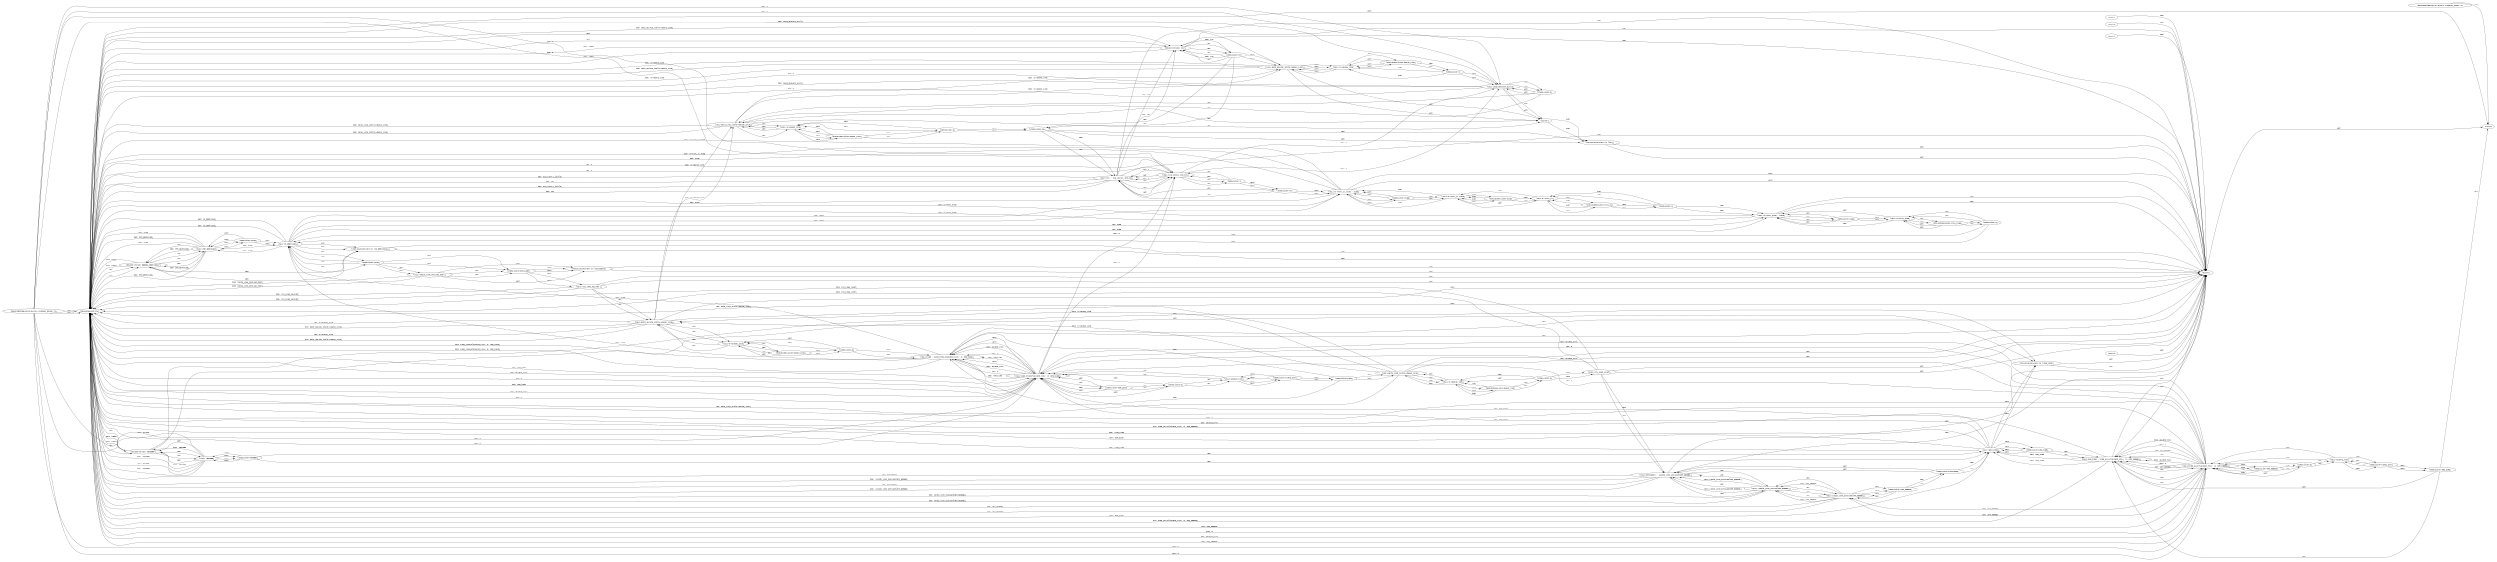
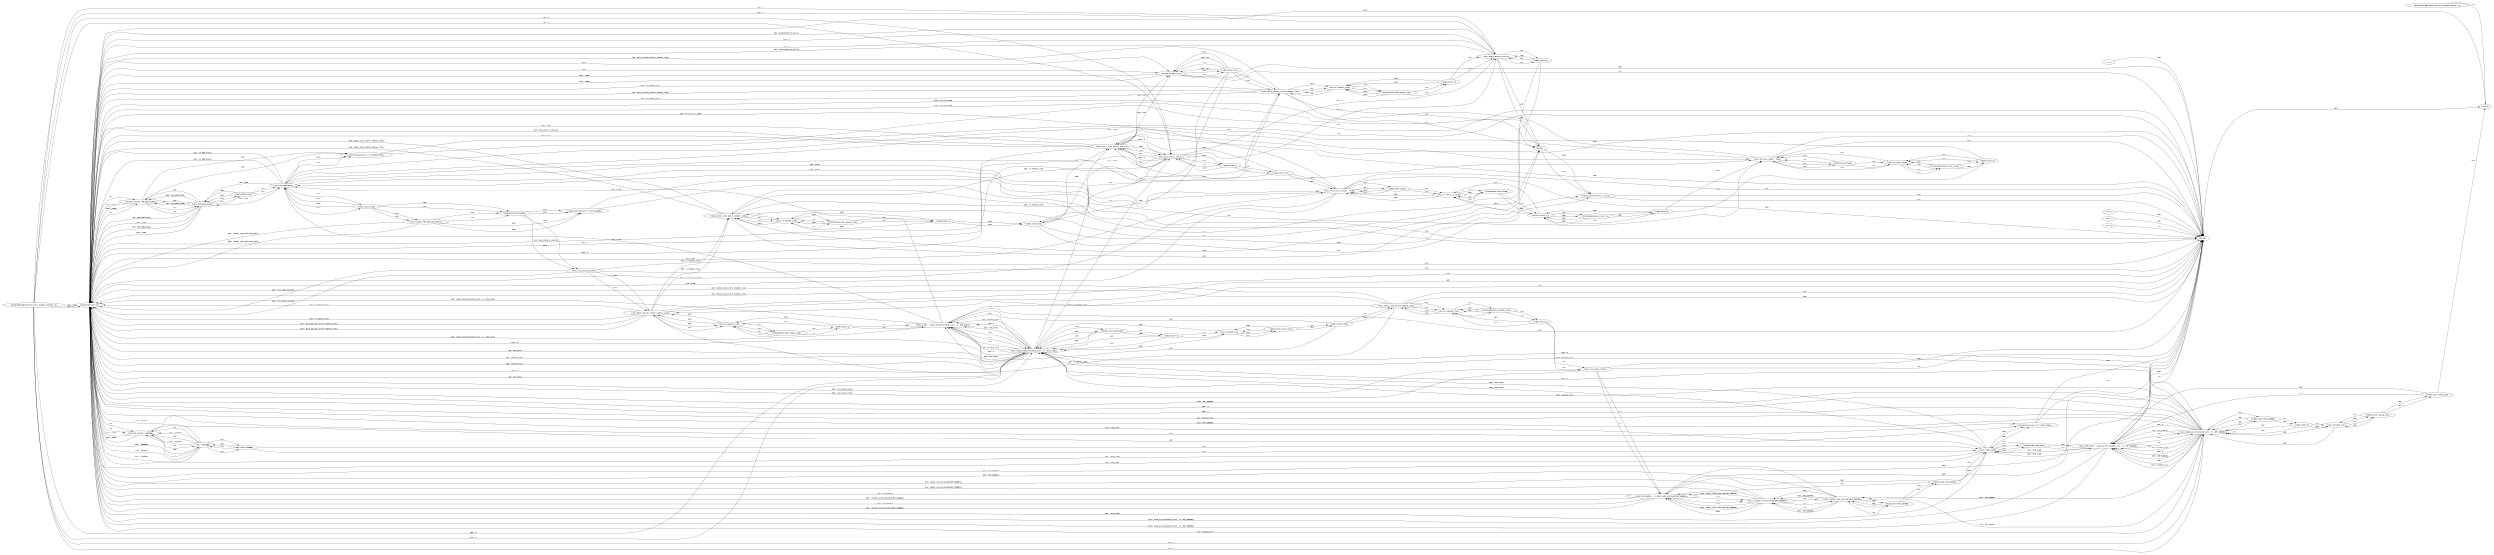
(1198, 17) -> (1194, 19)
(143, 265) -> (141, 202)
(1771, 489) -> (1767, 501)
